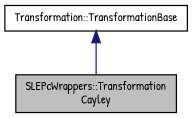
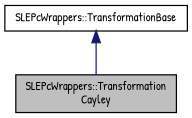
(96, 18) -> (96, 18)
